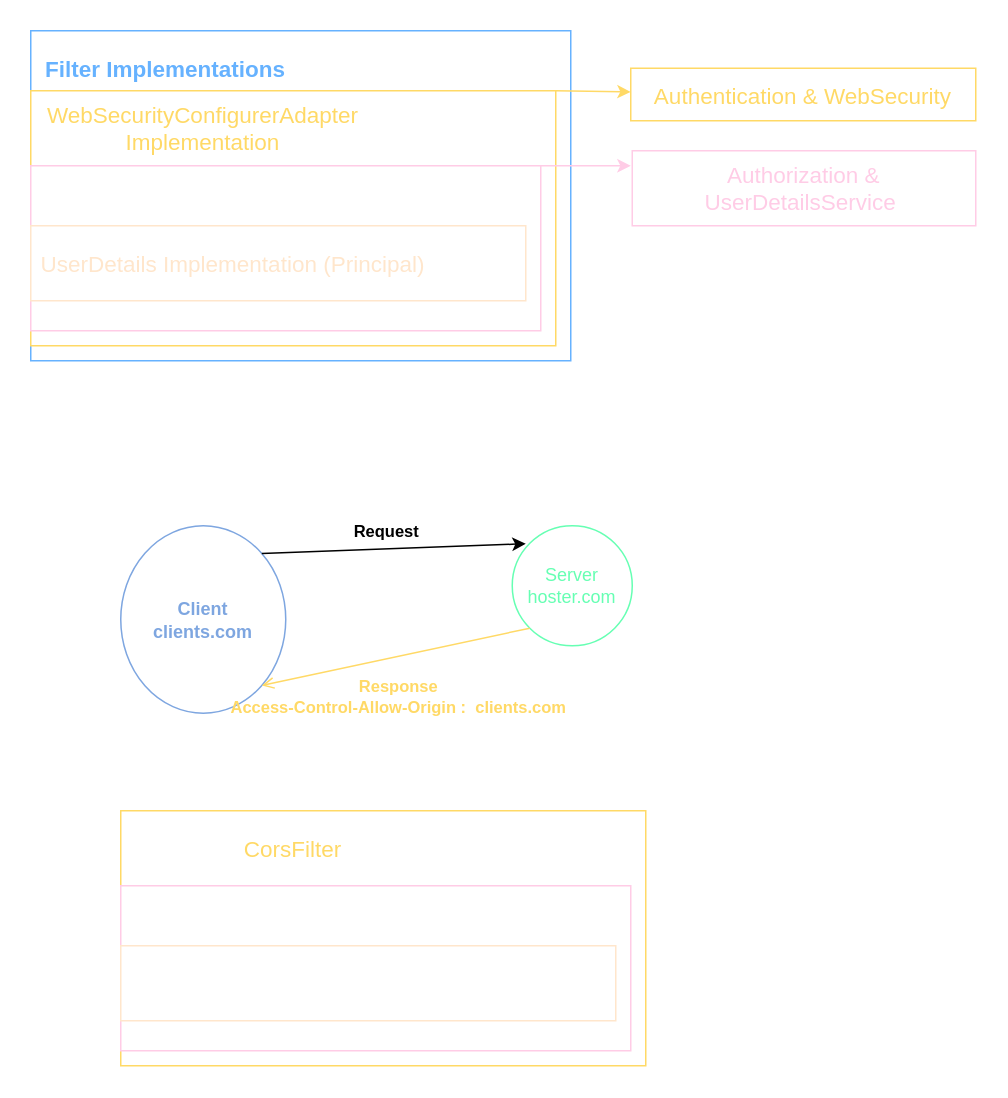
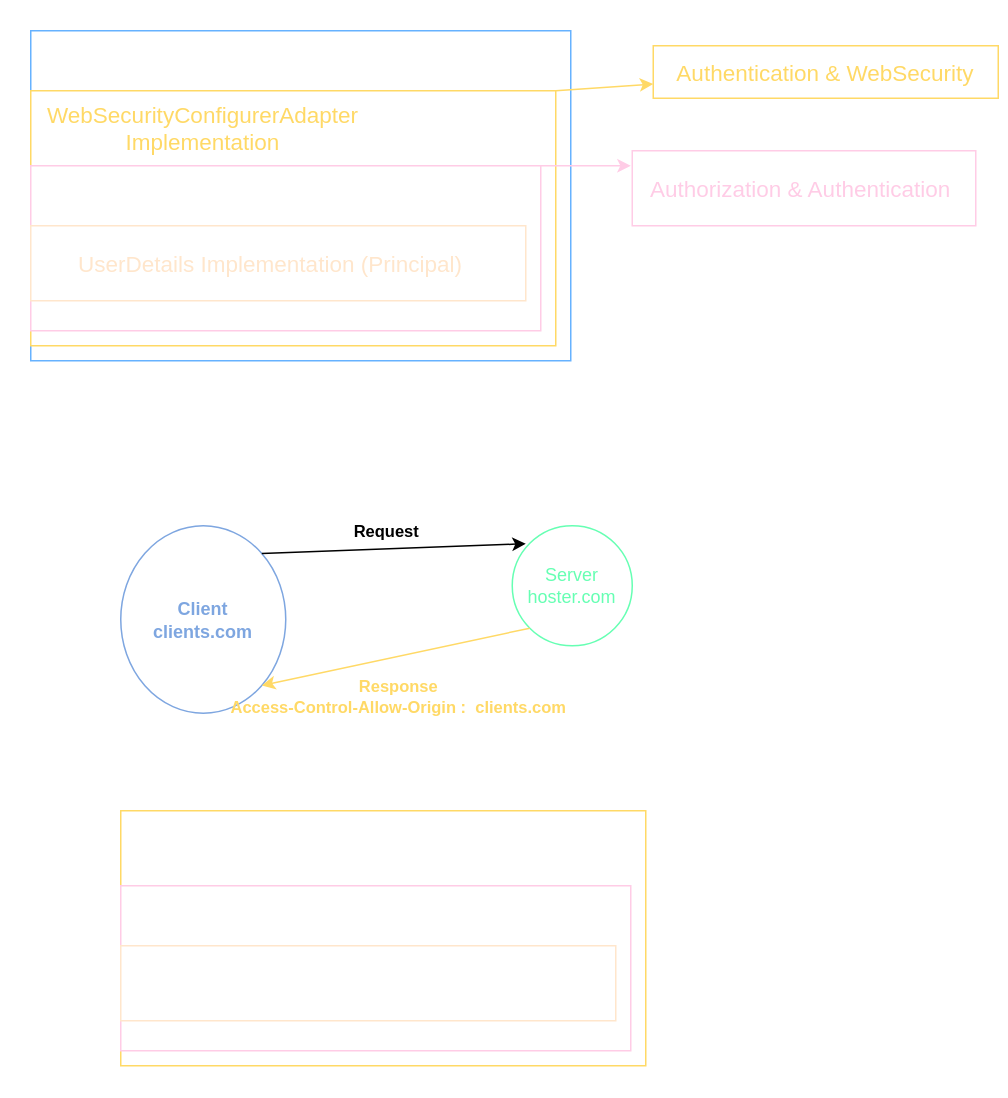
(166, 68) -> none
(803, 95) -> (826, 72)
(804, 188) -> (804, 188)
(233, 263) -> (271, 263)
(270, 684) -> (273, 683)
(293, 848) -> none
